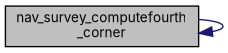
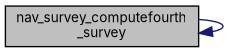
(102, 26) -> (102, 26)
